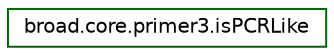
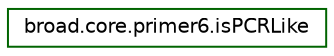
(167, 28) -> (167, 28)
